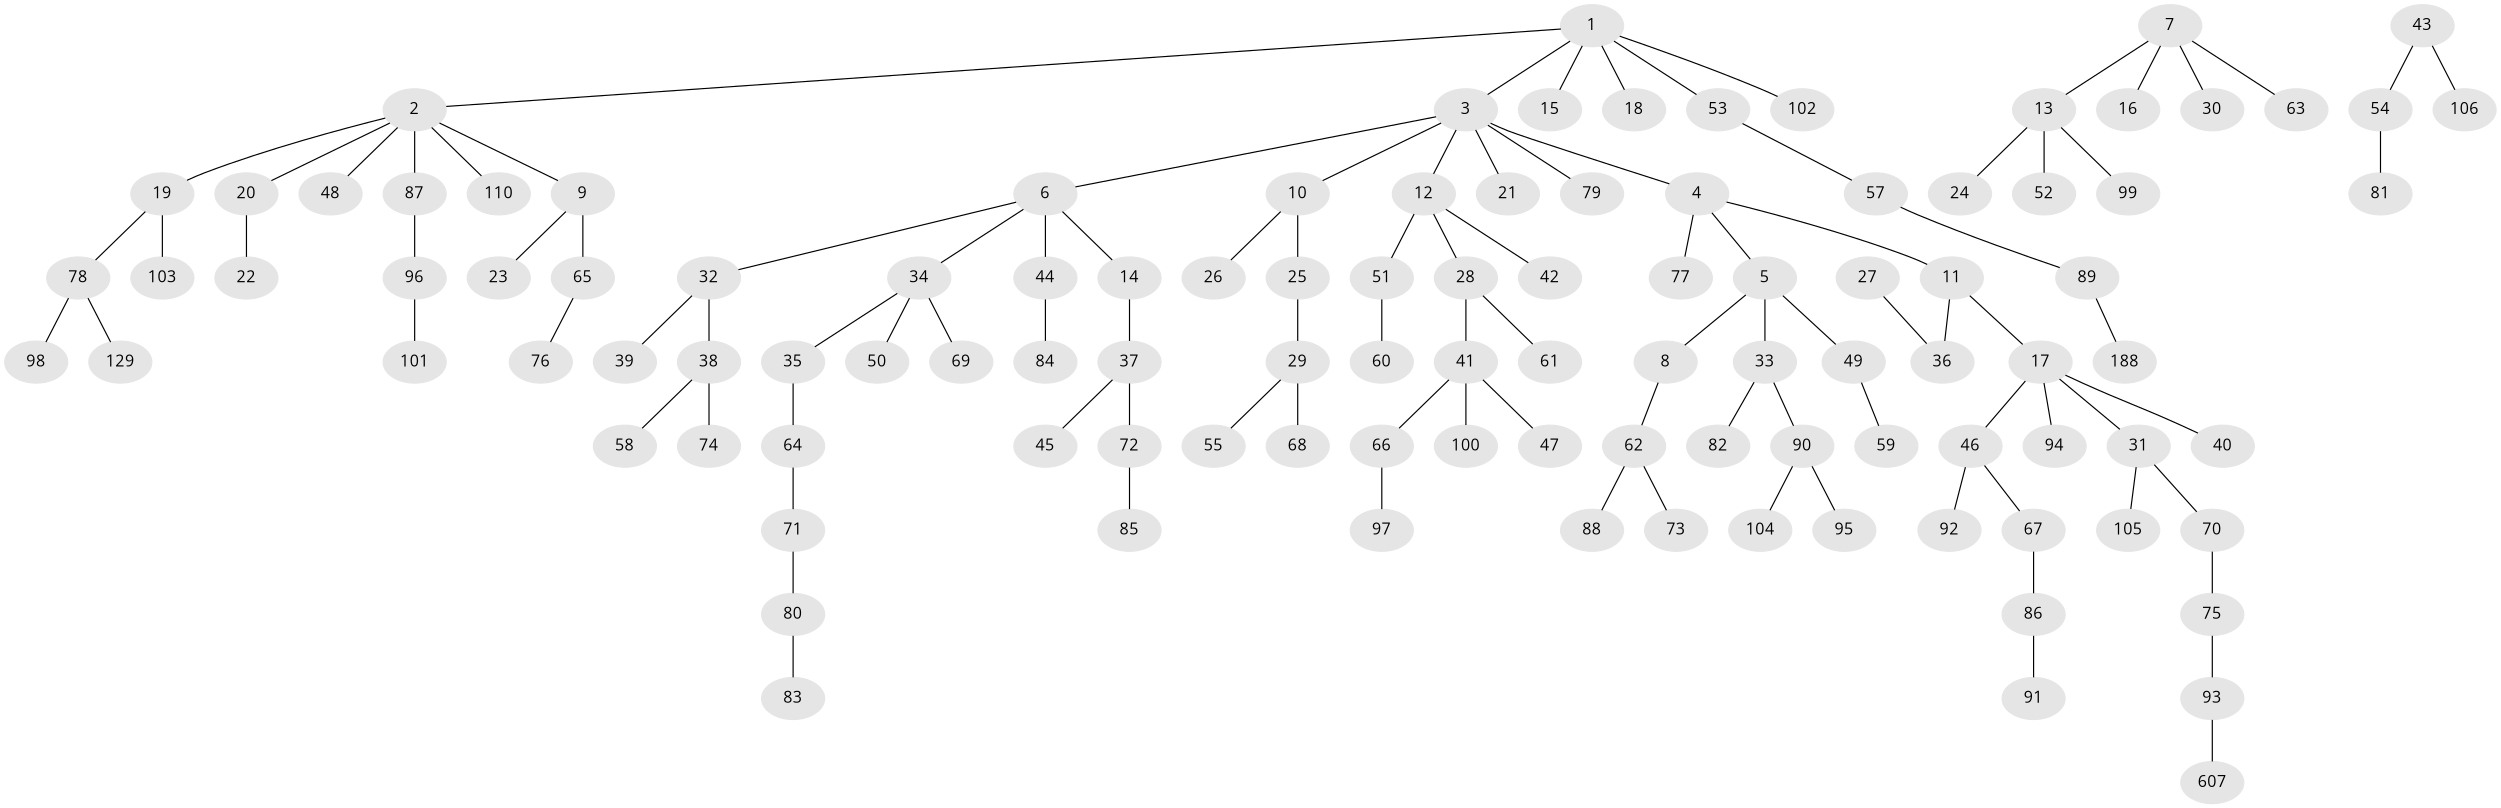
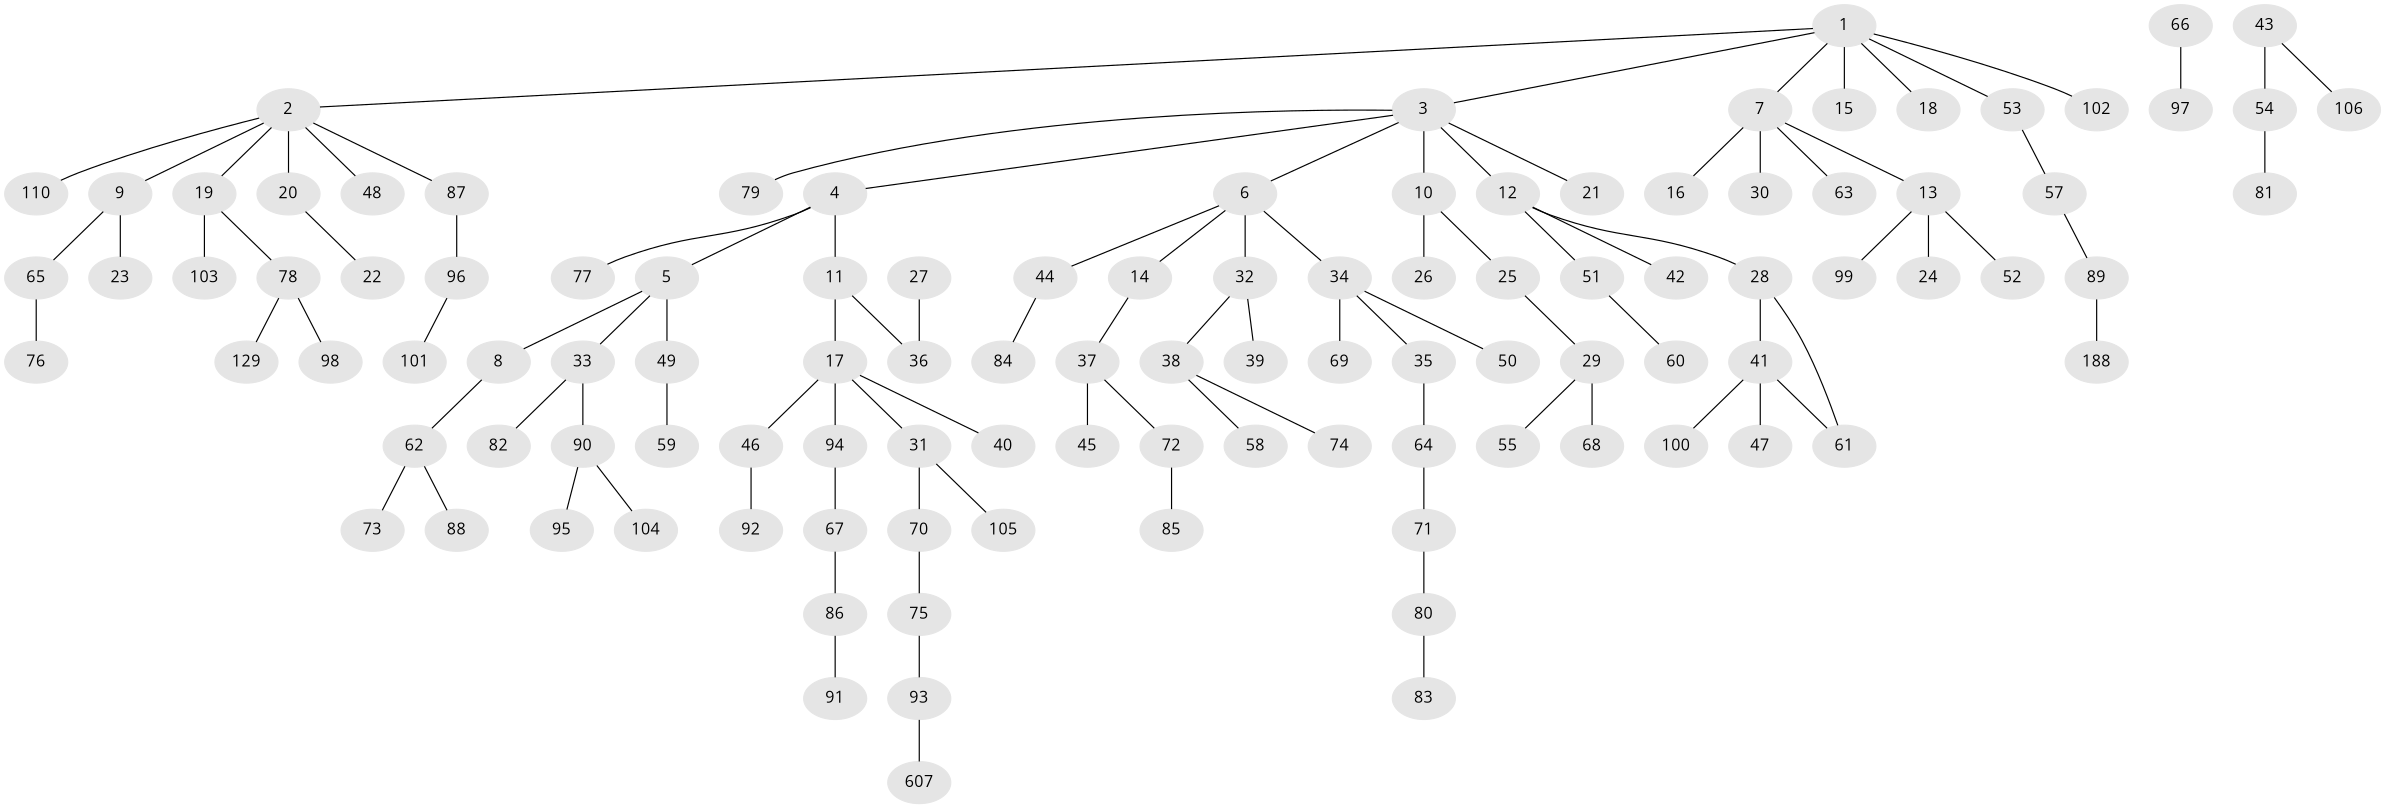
none -> (1802, 68)
(1424, 404) -> (1802, 404)
(2002, 488) -> (835, 488)
